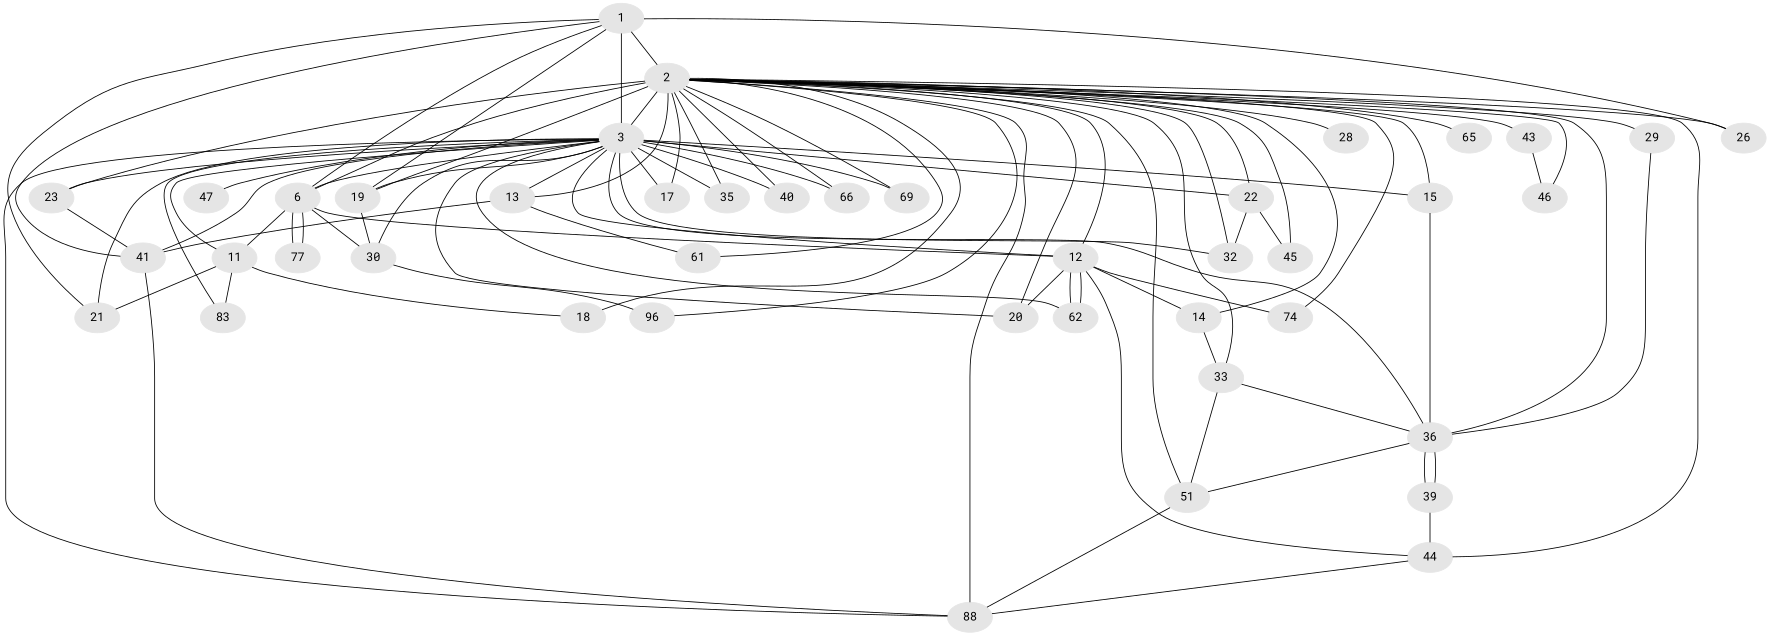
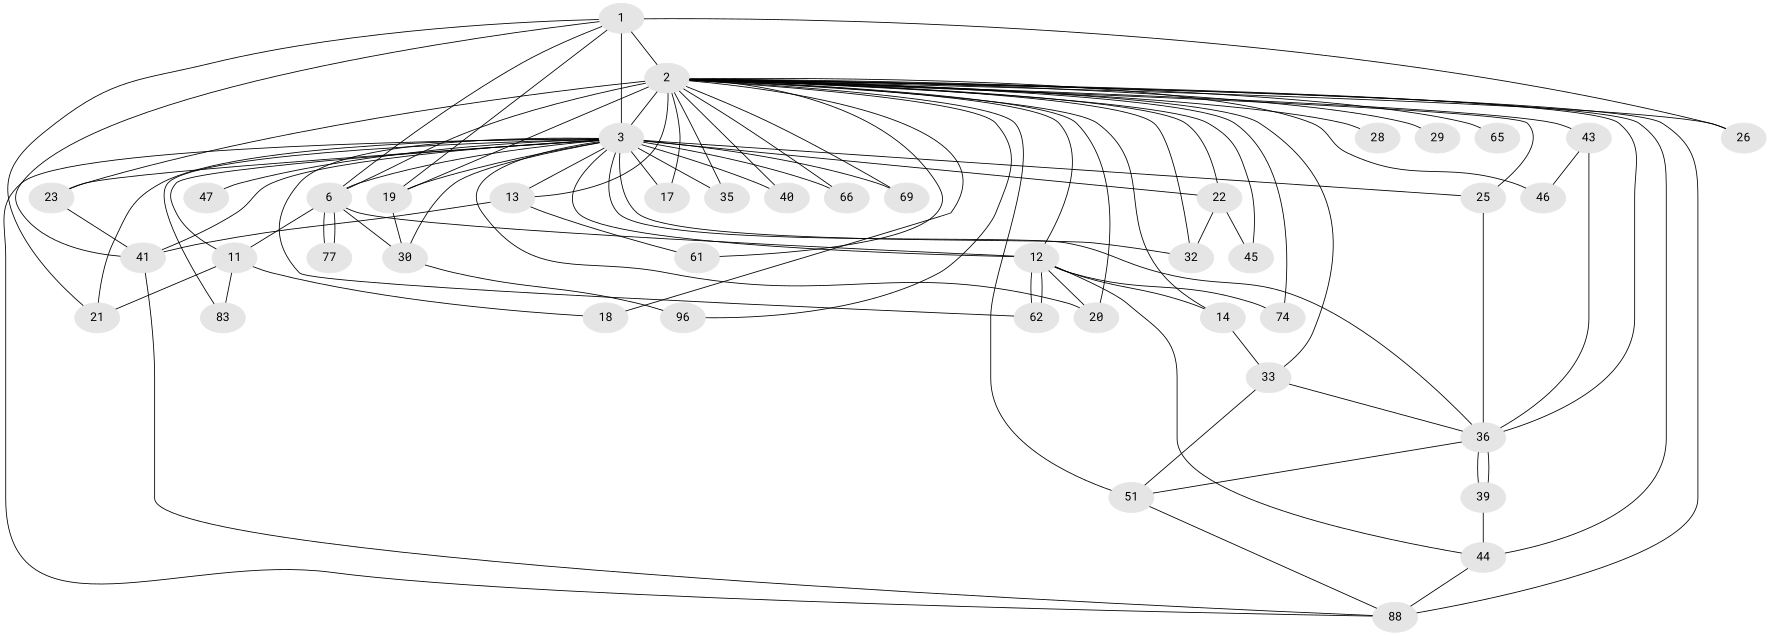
(1430, 198) -> (1483, 198)
(1641, 363) -> (1589, 309)
